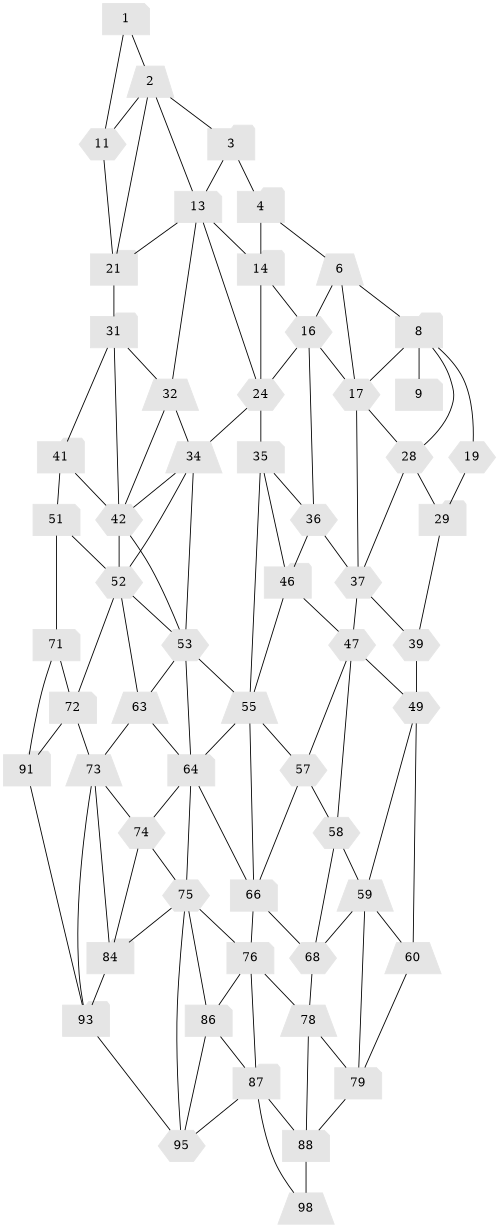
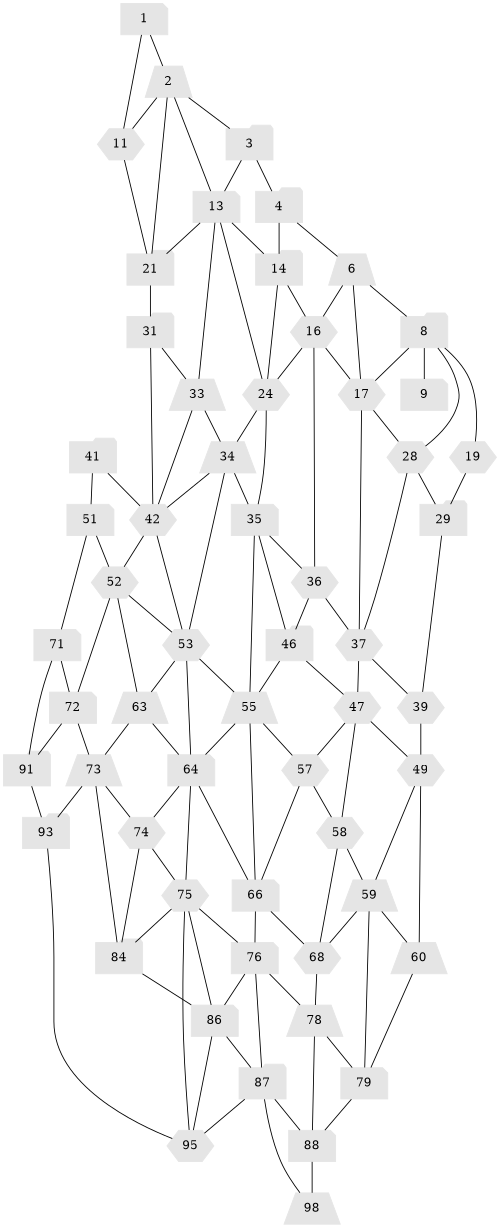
(87, 395) -> none
(170, 395) -> (197, 395)
(159, 521) -> (241, 489)
(98, 990) -> (167, 989)
